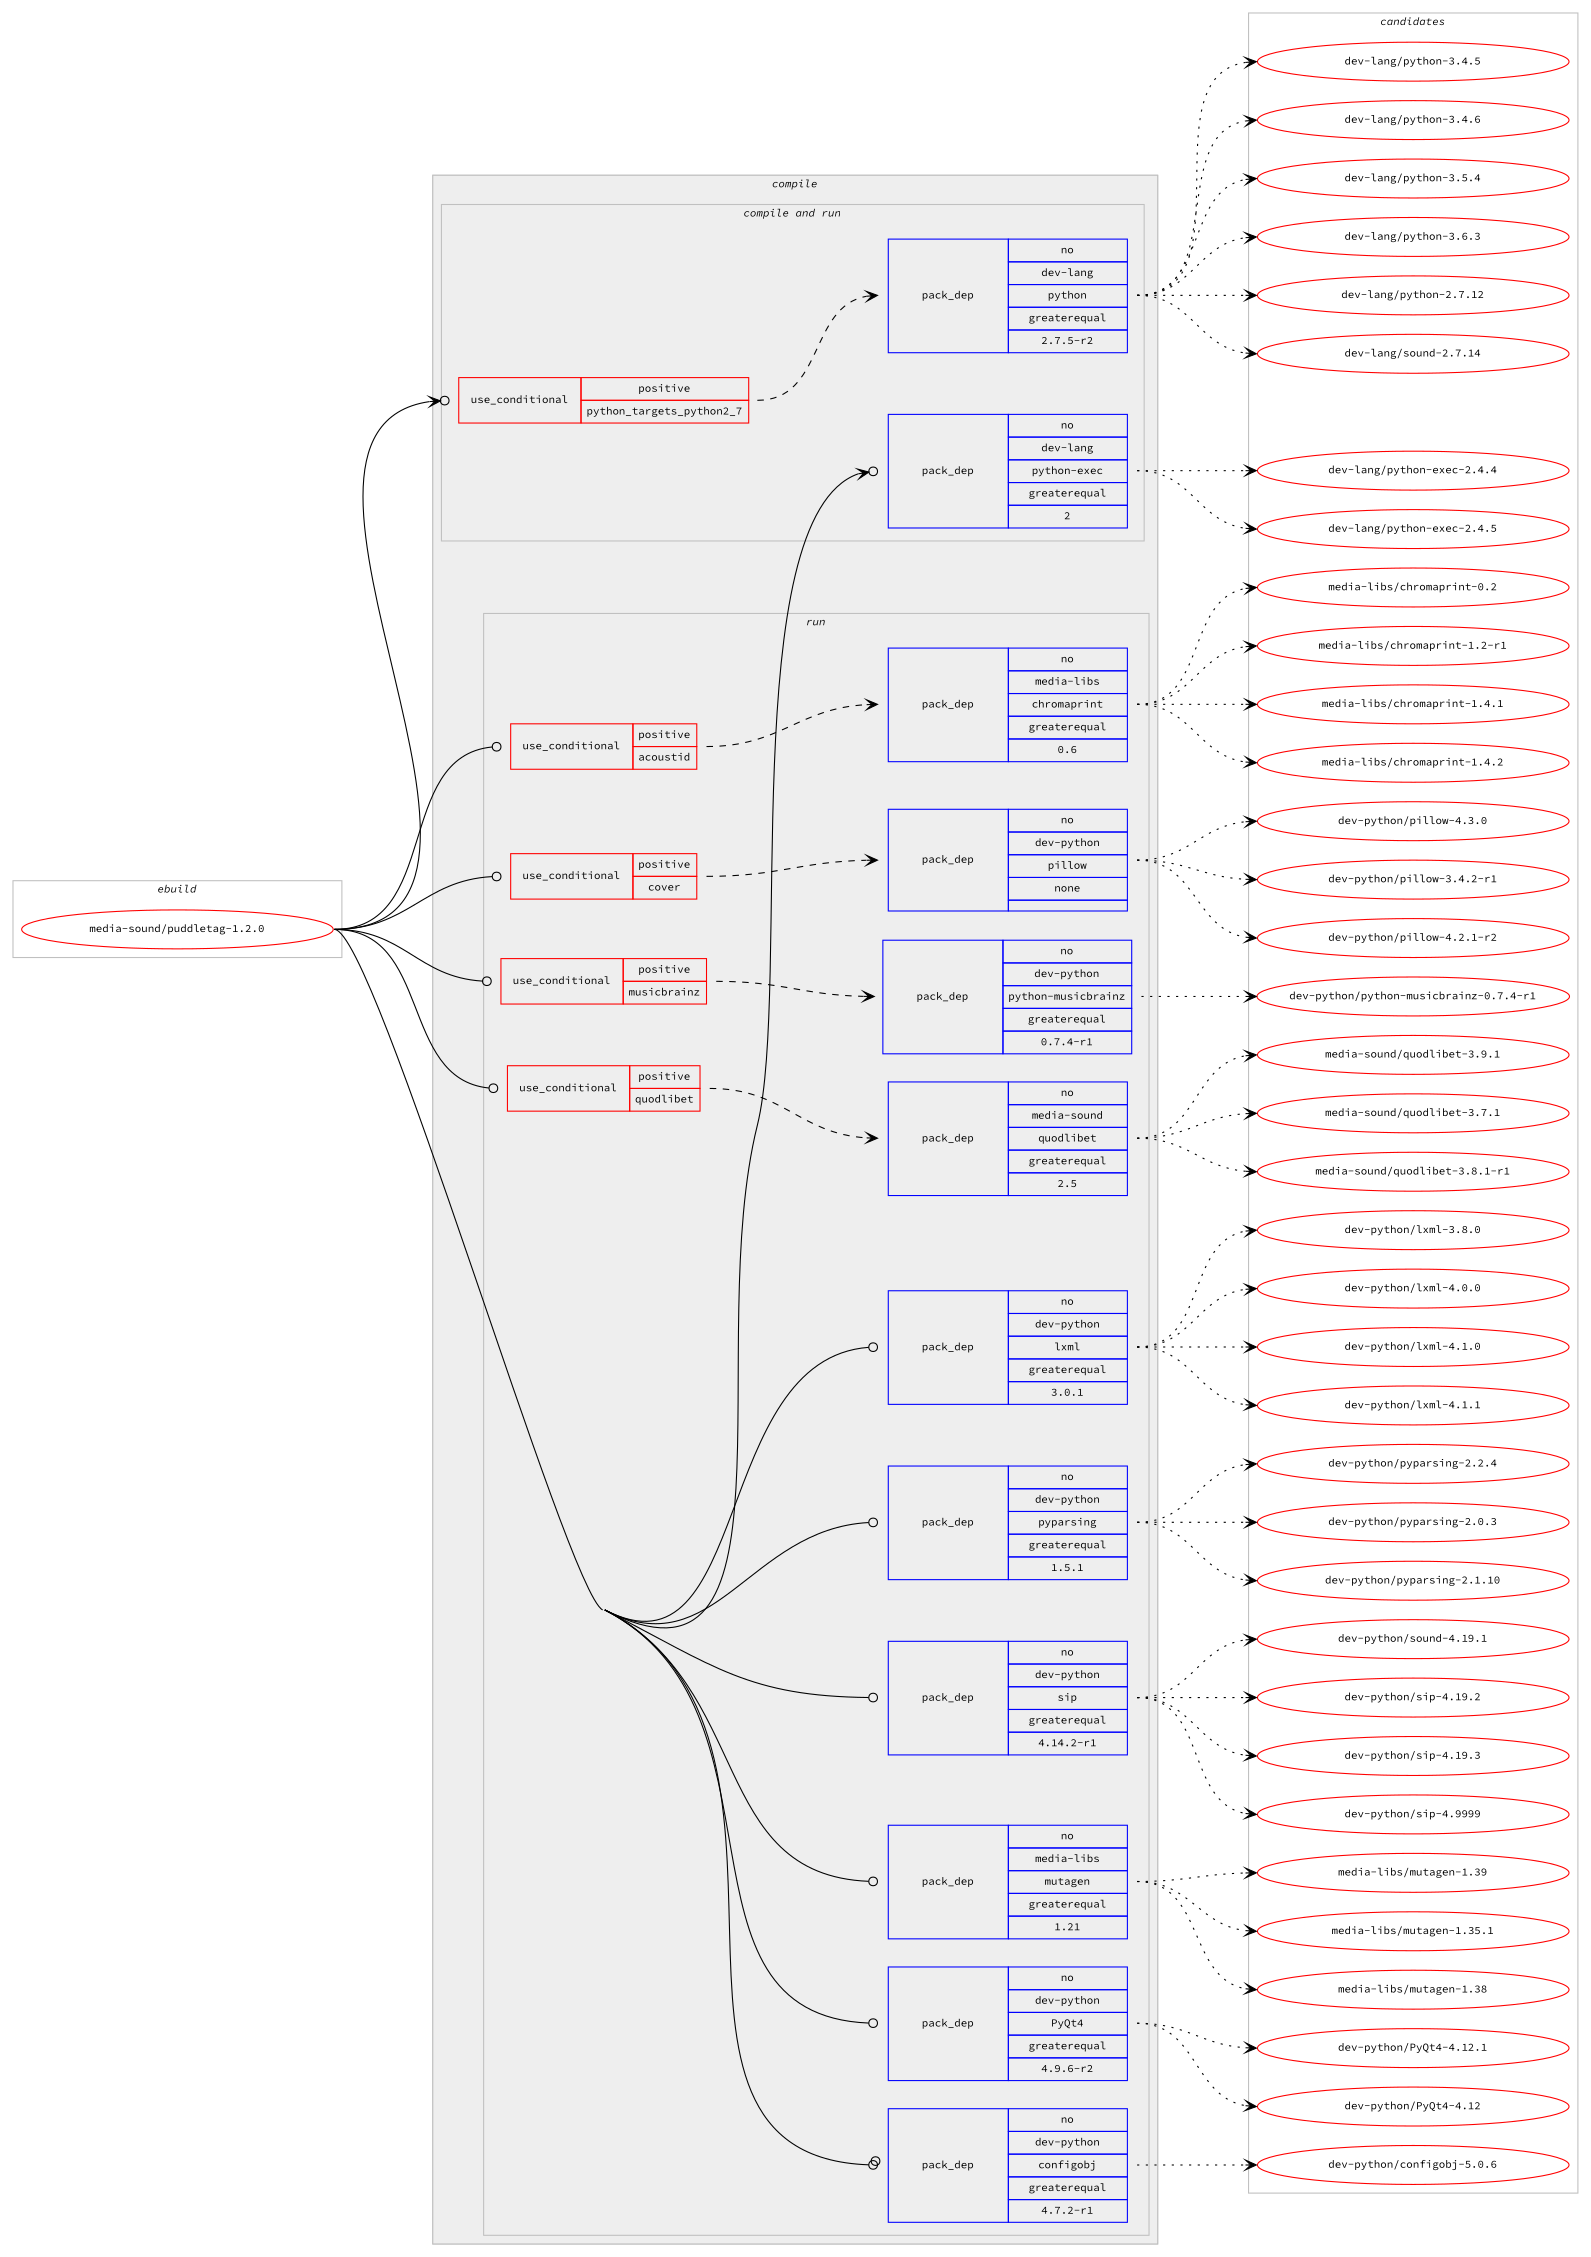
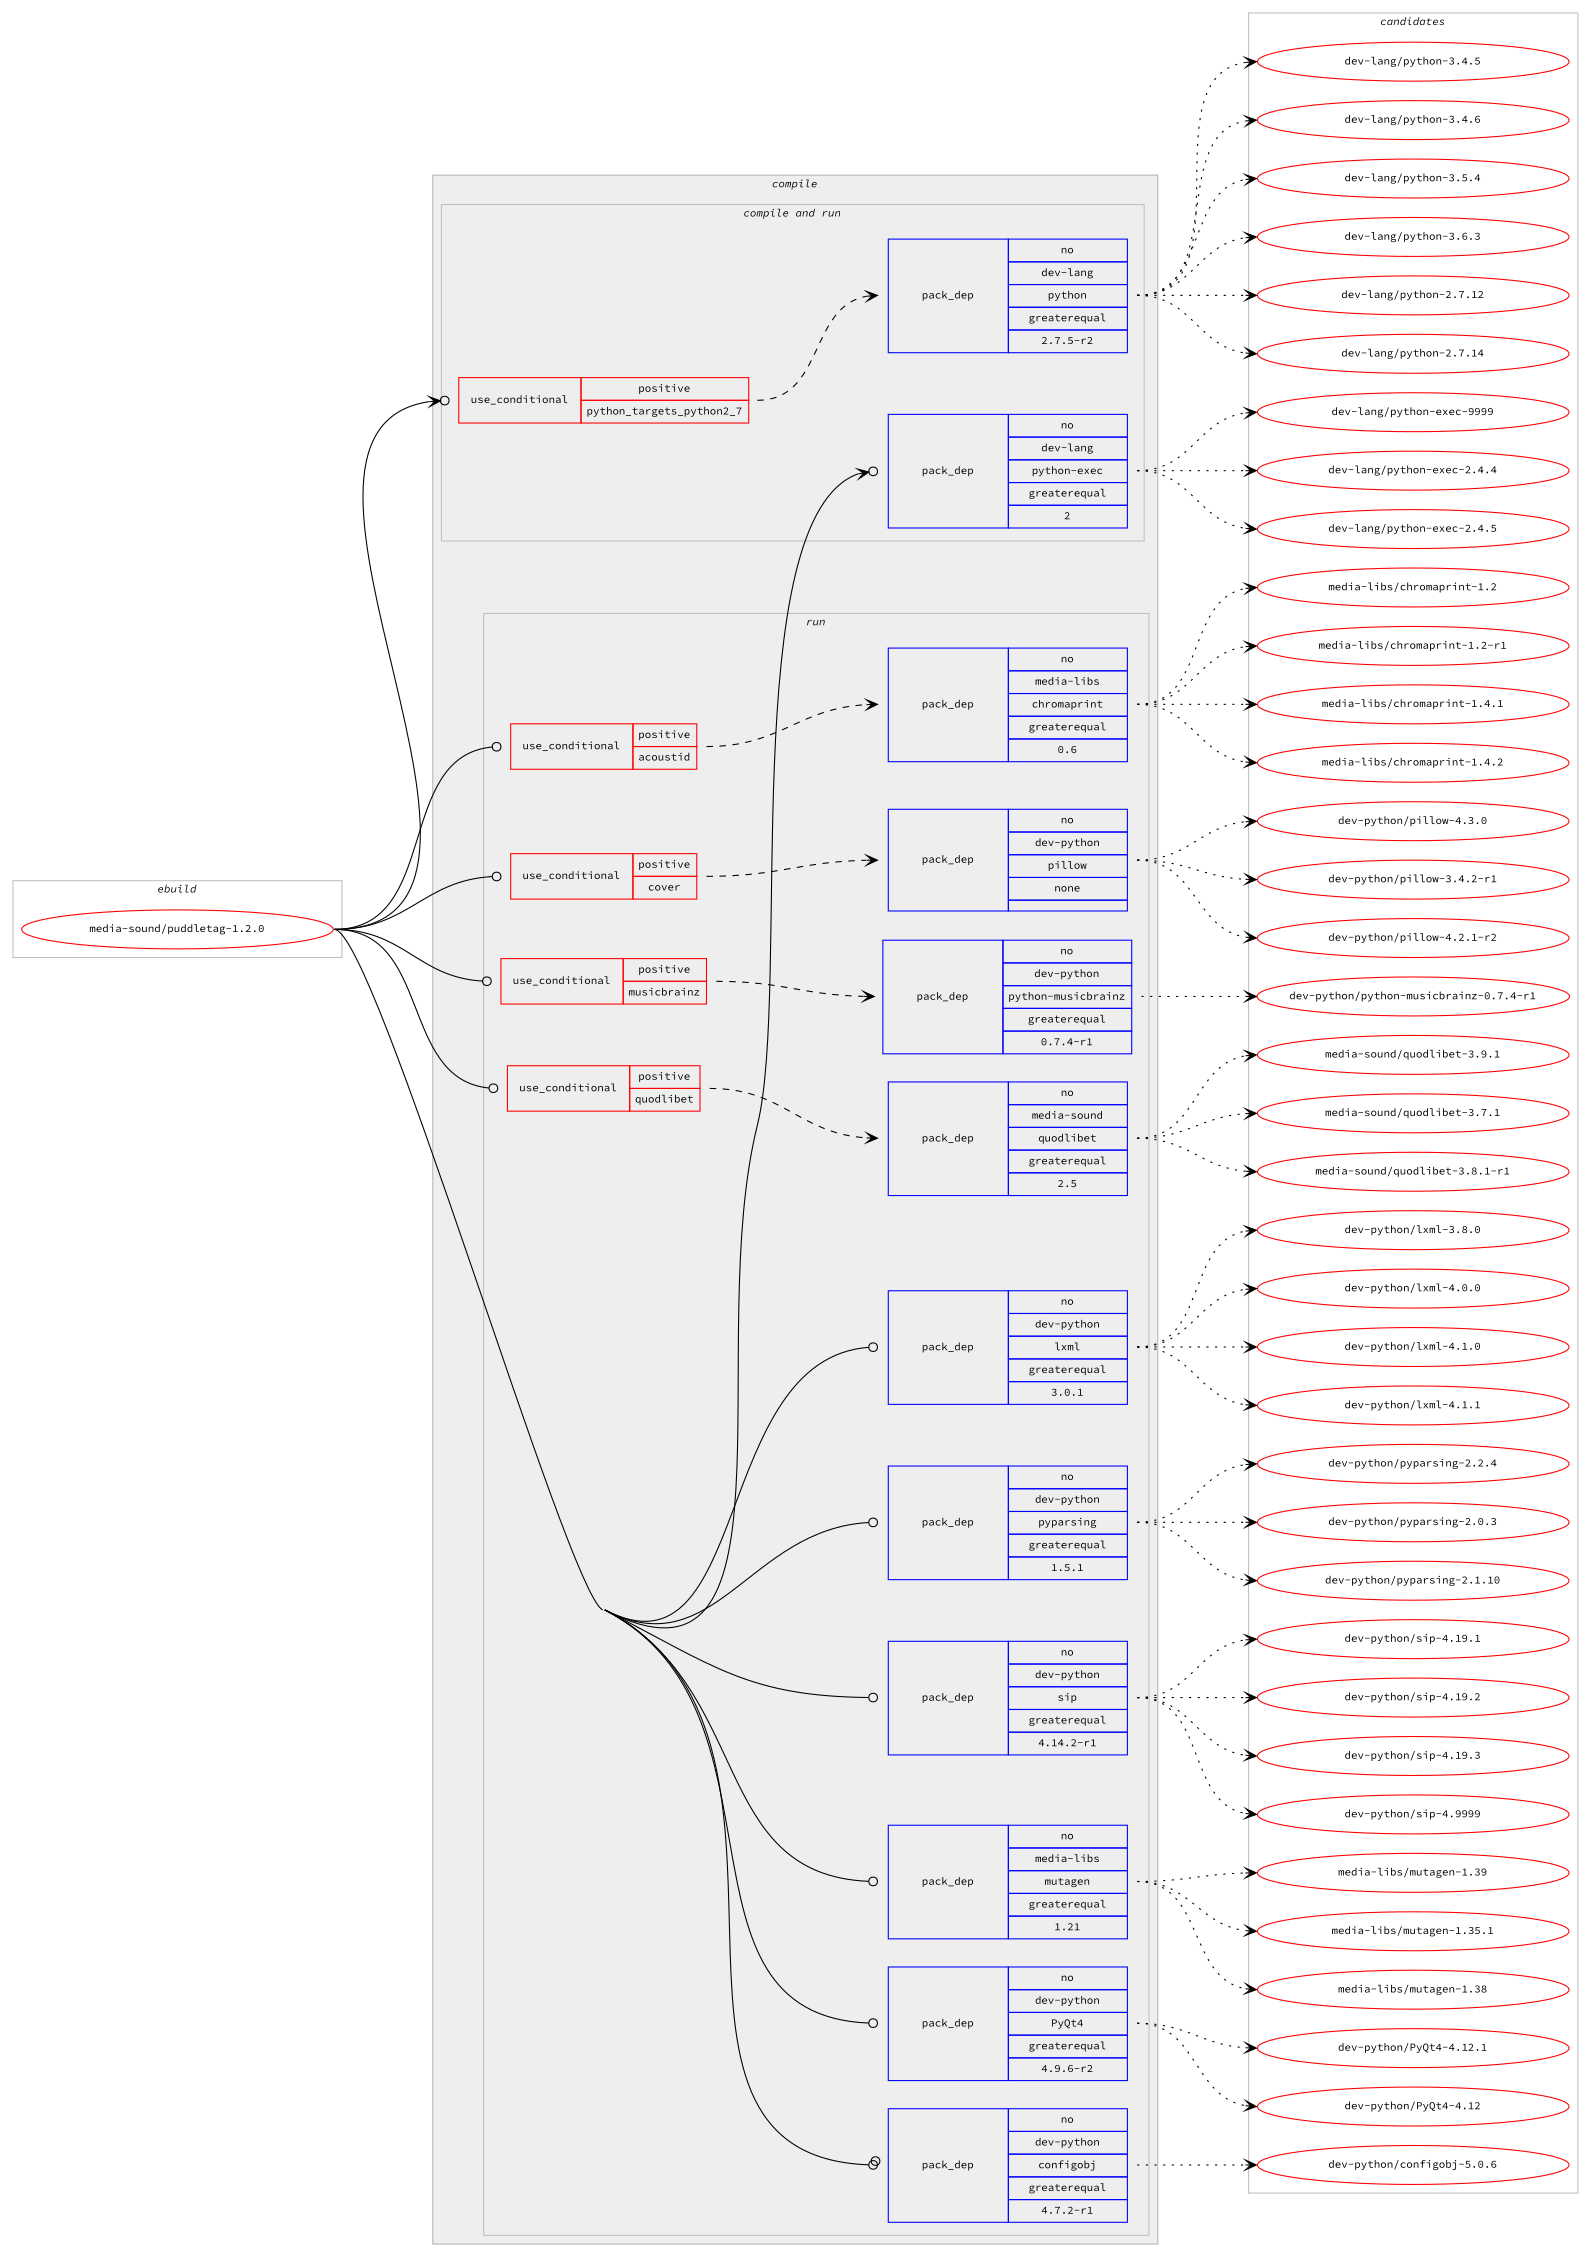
(1413, 354) -> (1413, 354)
none -> (1413, 412)
(1413, 587) -> (1413, 587)
(1413, 1639) -> (1413, 1639)
